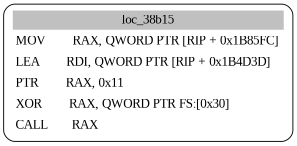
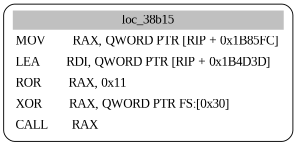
(70, 83) -> (71, 83)
